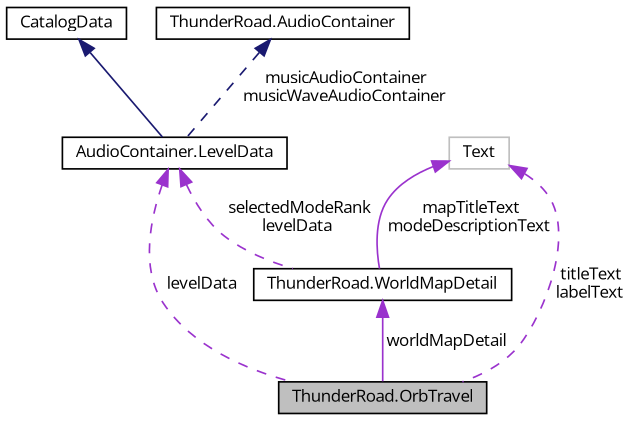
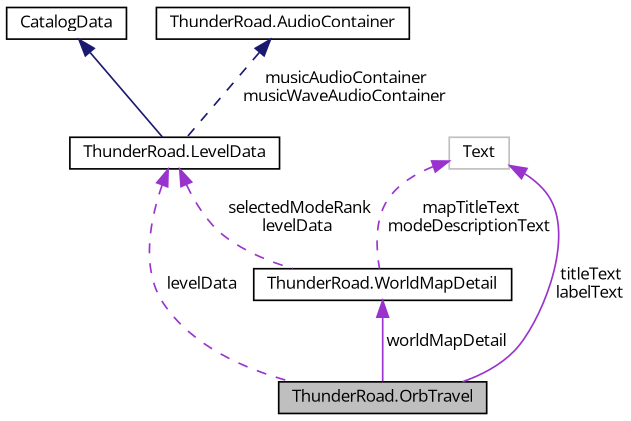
(175, 153) -> (175, 153)
(384, 206) -> (384, 206)
(548, 291) -> (548, 291)
